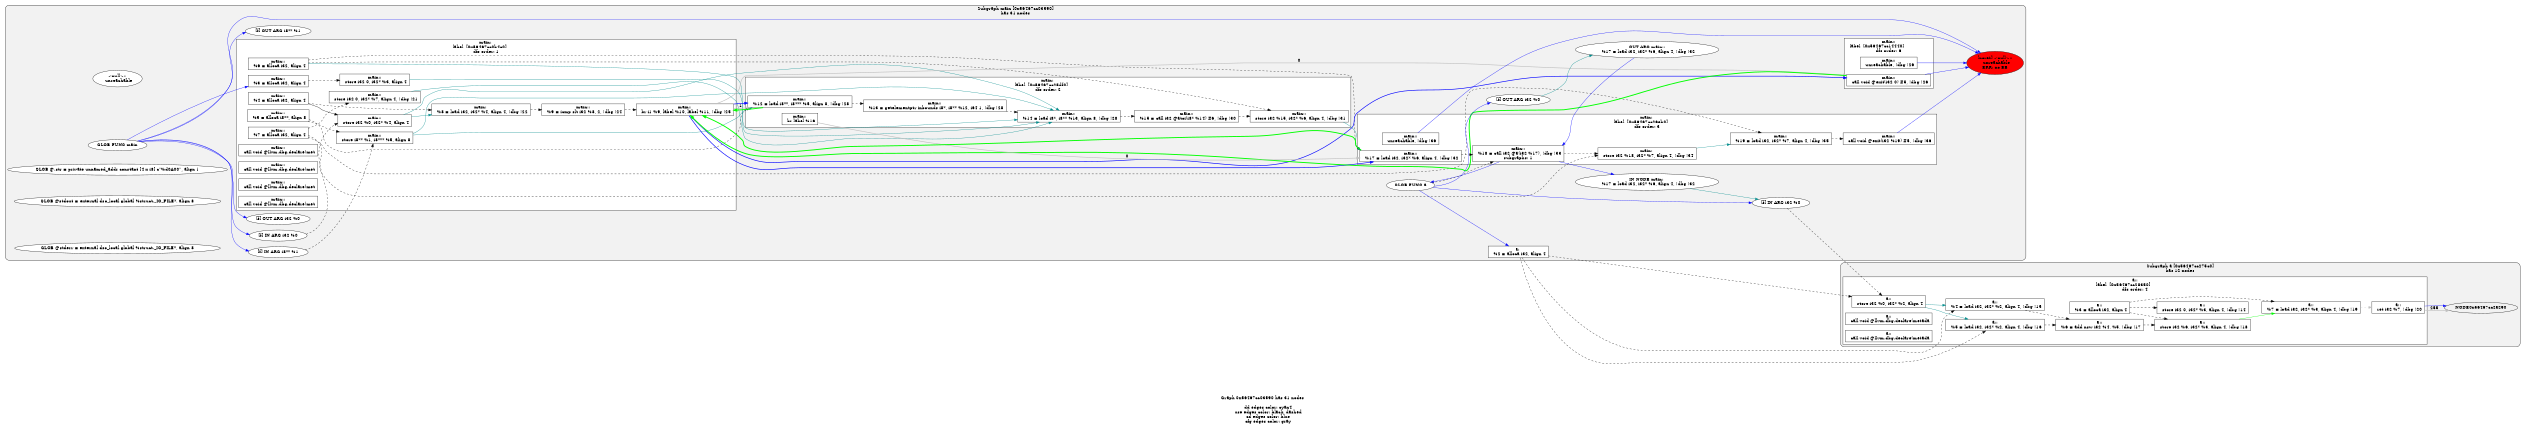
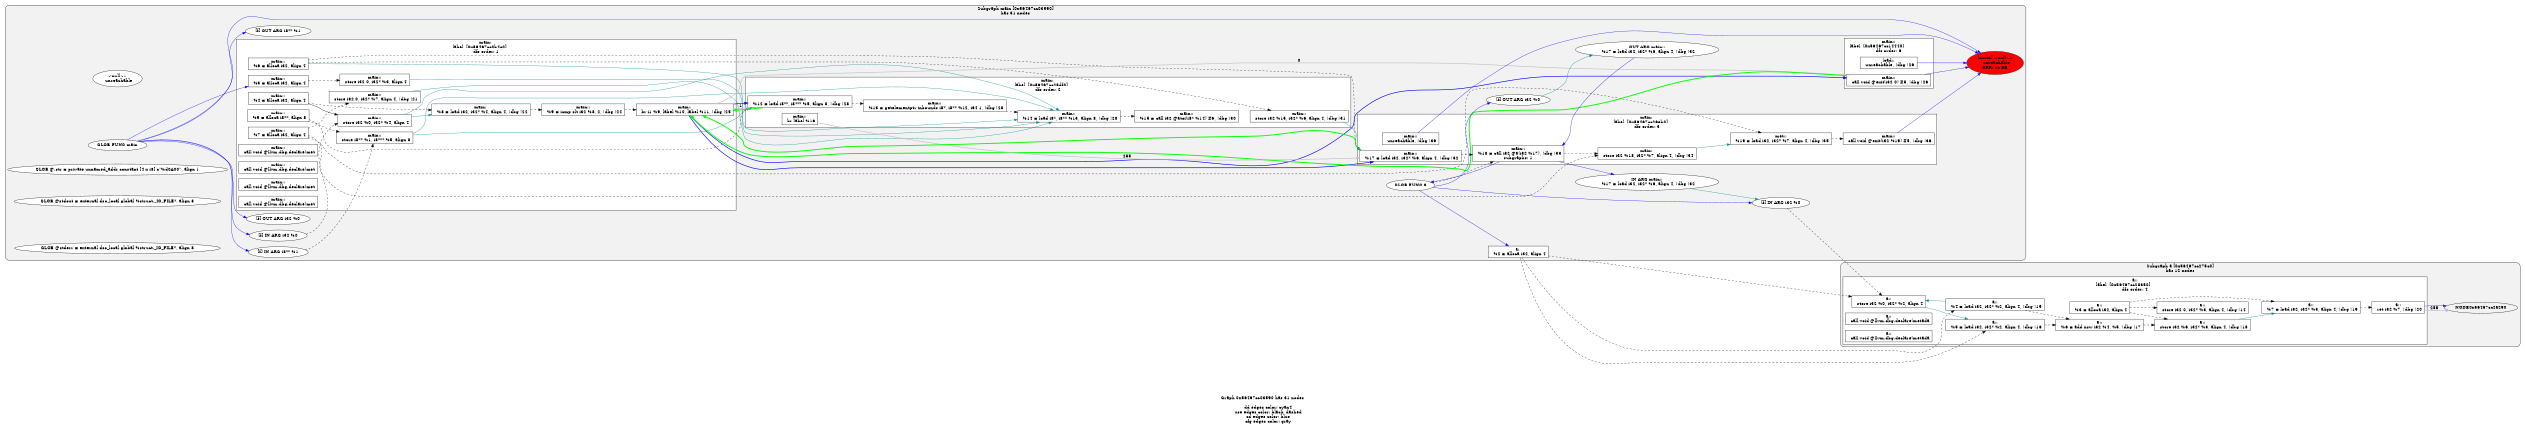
(1889, 63) -> (1889, 63)
(1243, 116) -> none
(1781, 139) -> (1781, 139)
(1127, 156) -> (1127, 156)
(1647, 182) -> (1647, 182)
(1934, 305) -> (1937, 301)
(2365, 307) -> (2365, 307)
(2255, 316) -> (2255, 316)
